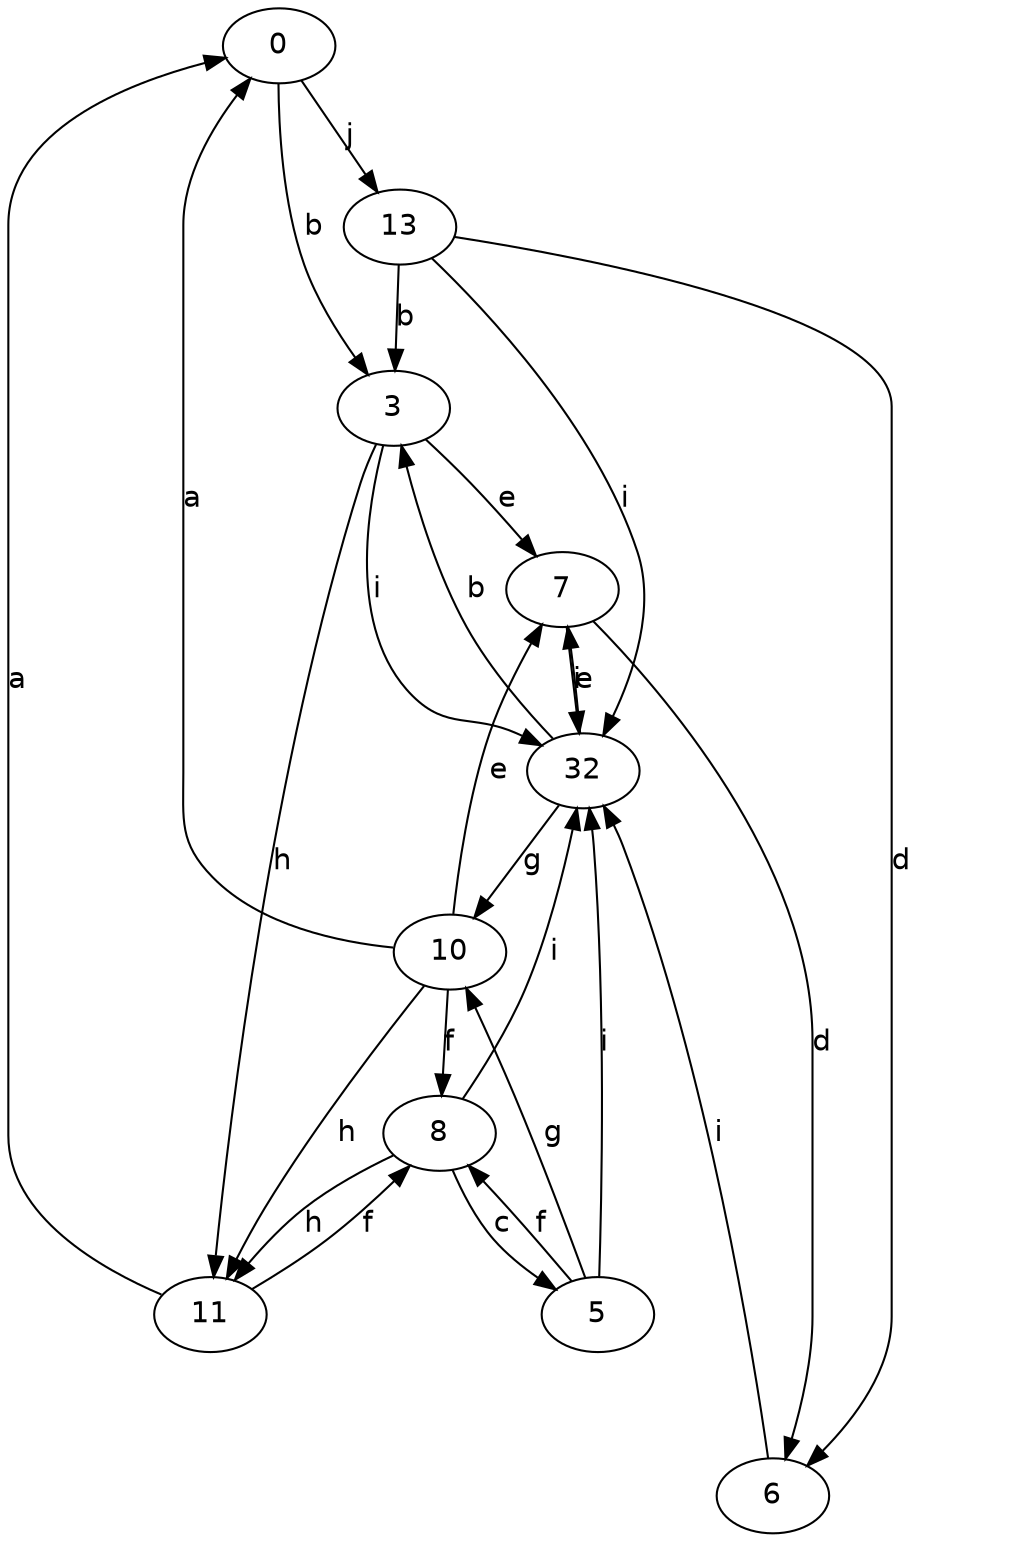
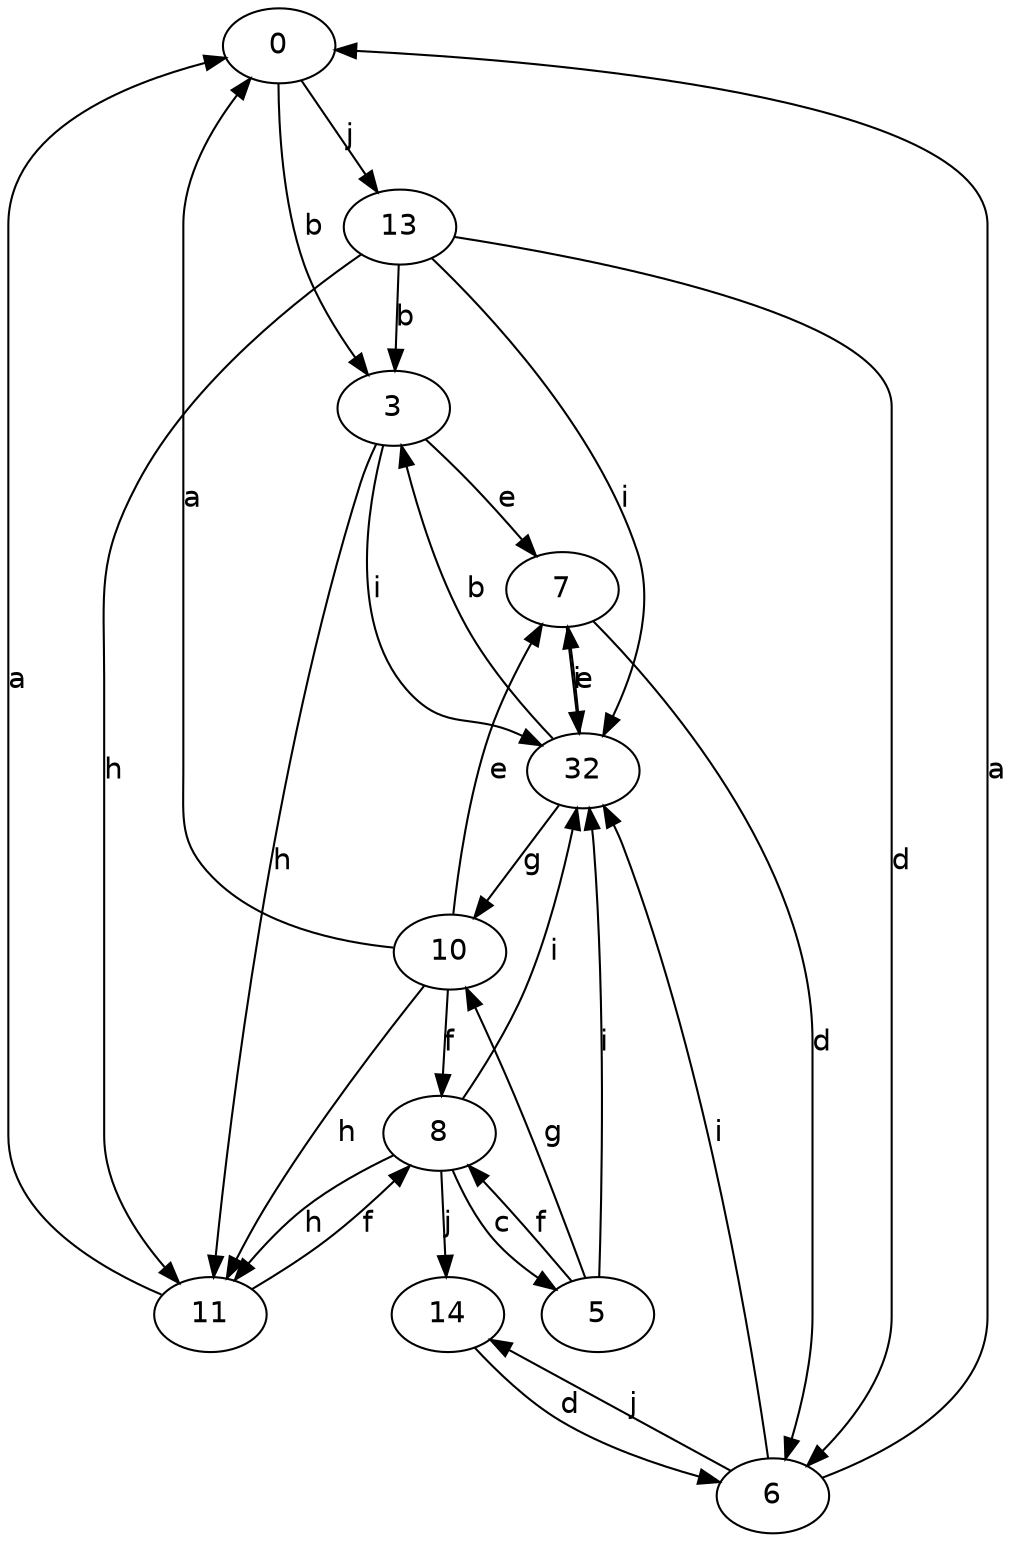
none -> (988, 552)
none -> (104, 719)
none -> (448, 1315)
